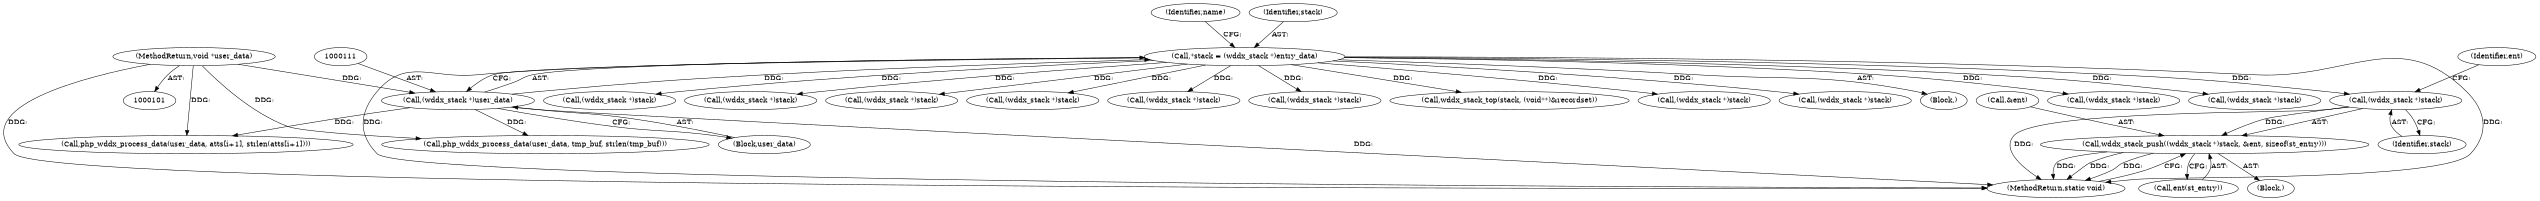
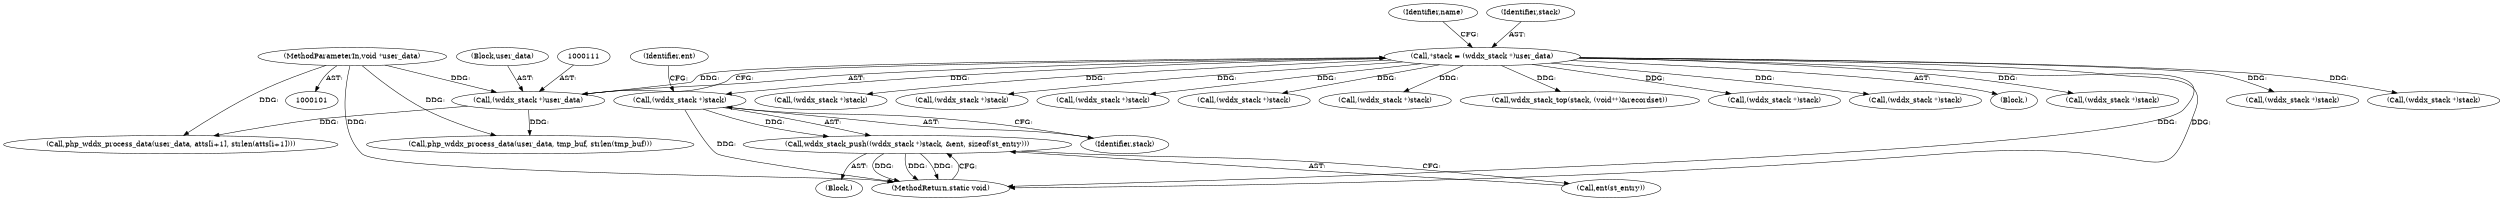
(194, 57) -> (352, 57)
(1245, 57) -> (1482, 57)
(2007, 101) -> none
(612, 126) -> none
(1249, 147) -> none
